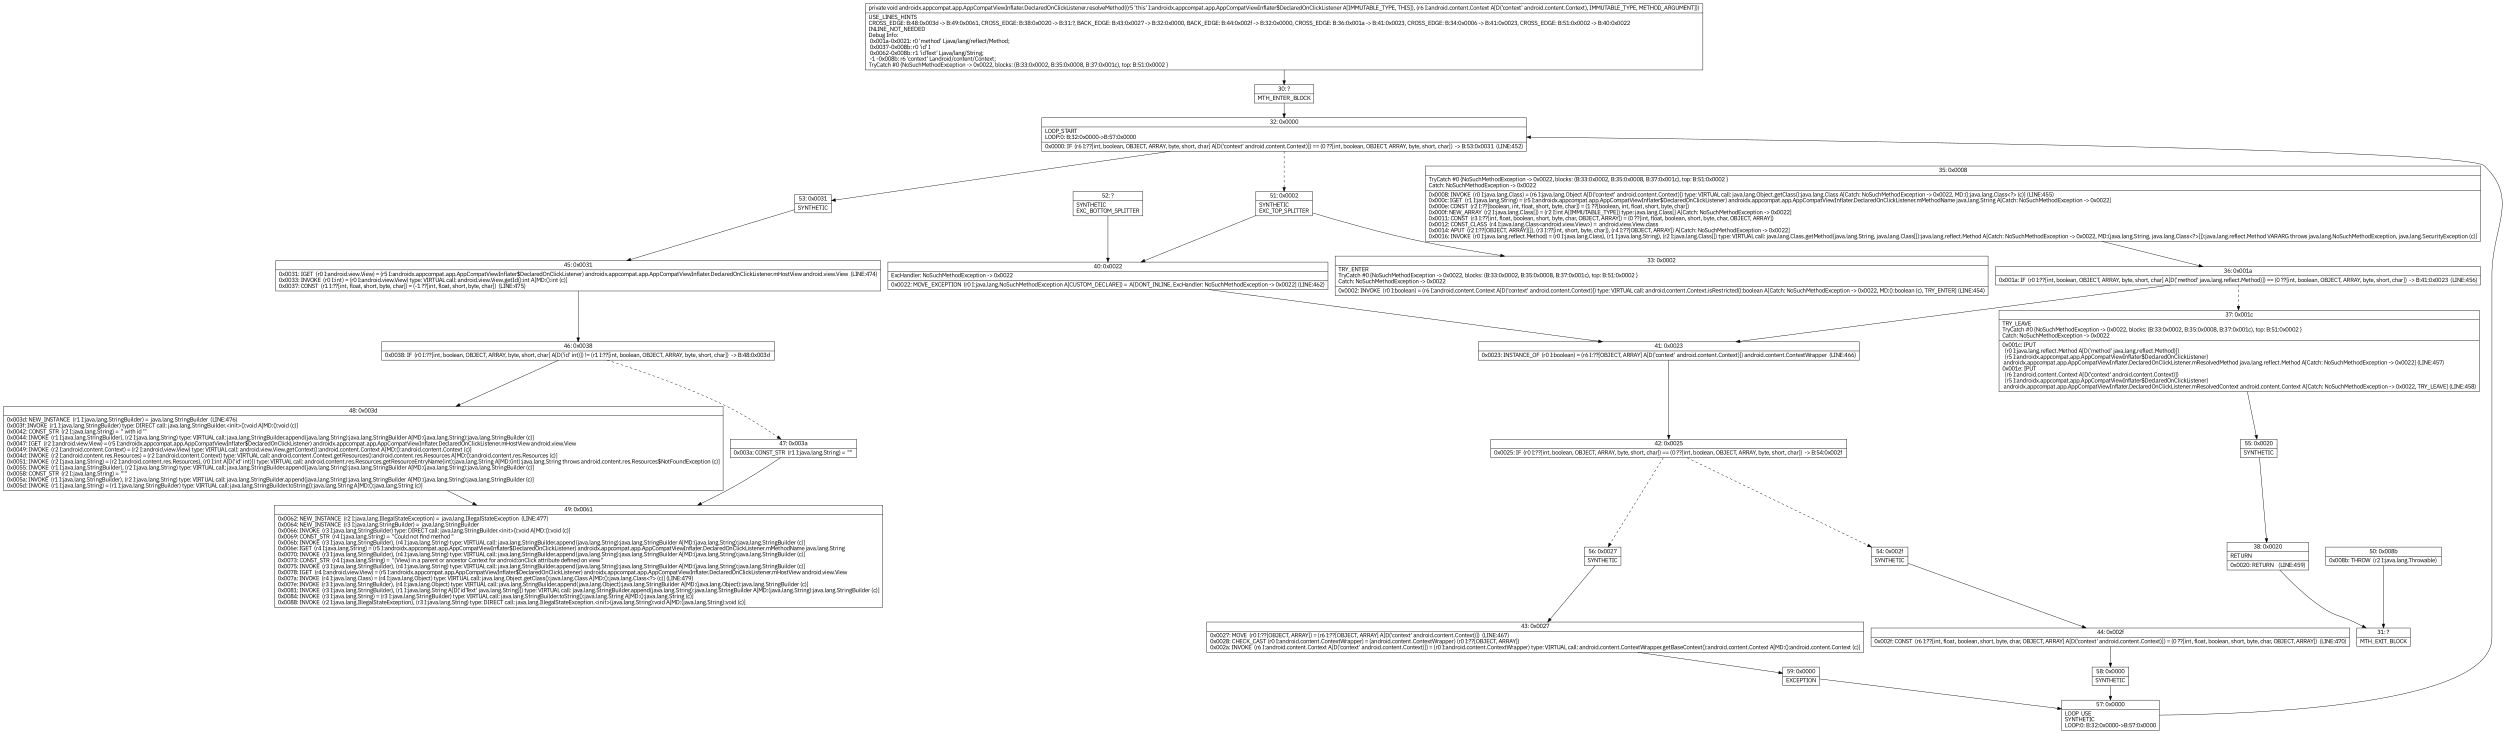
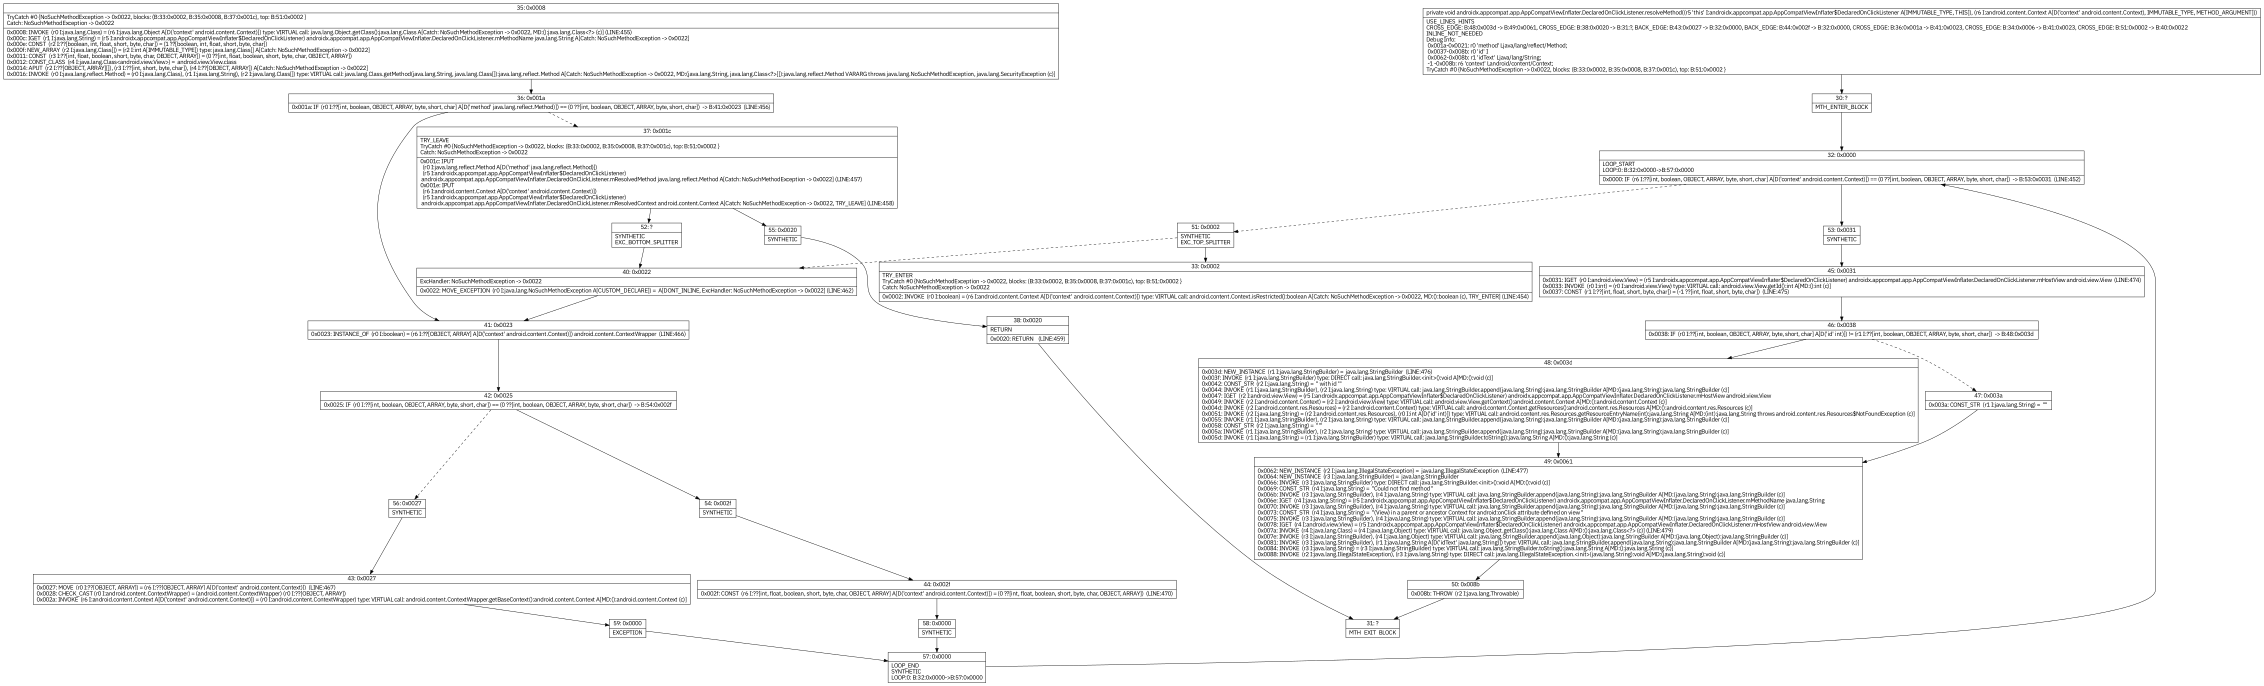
none -> (650, 214)
(1200, 238) -> (990, 253)
(1777, 501) -> (606, 454)
none -> (1489, 568)
(2078, 714) -> (905, 666)
